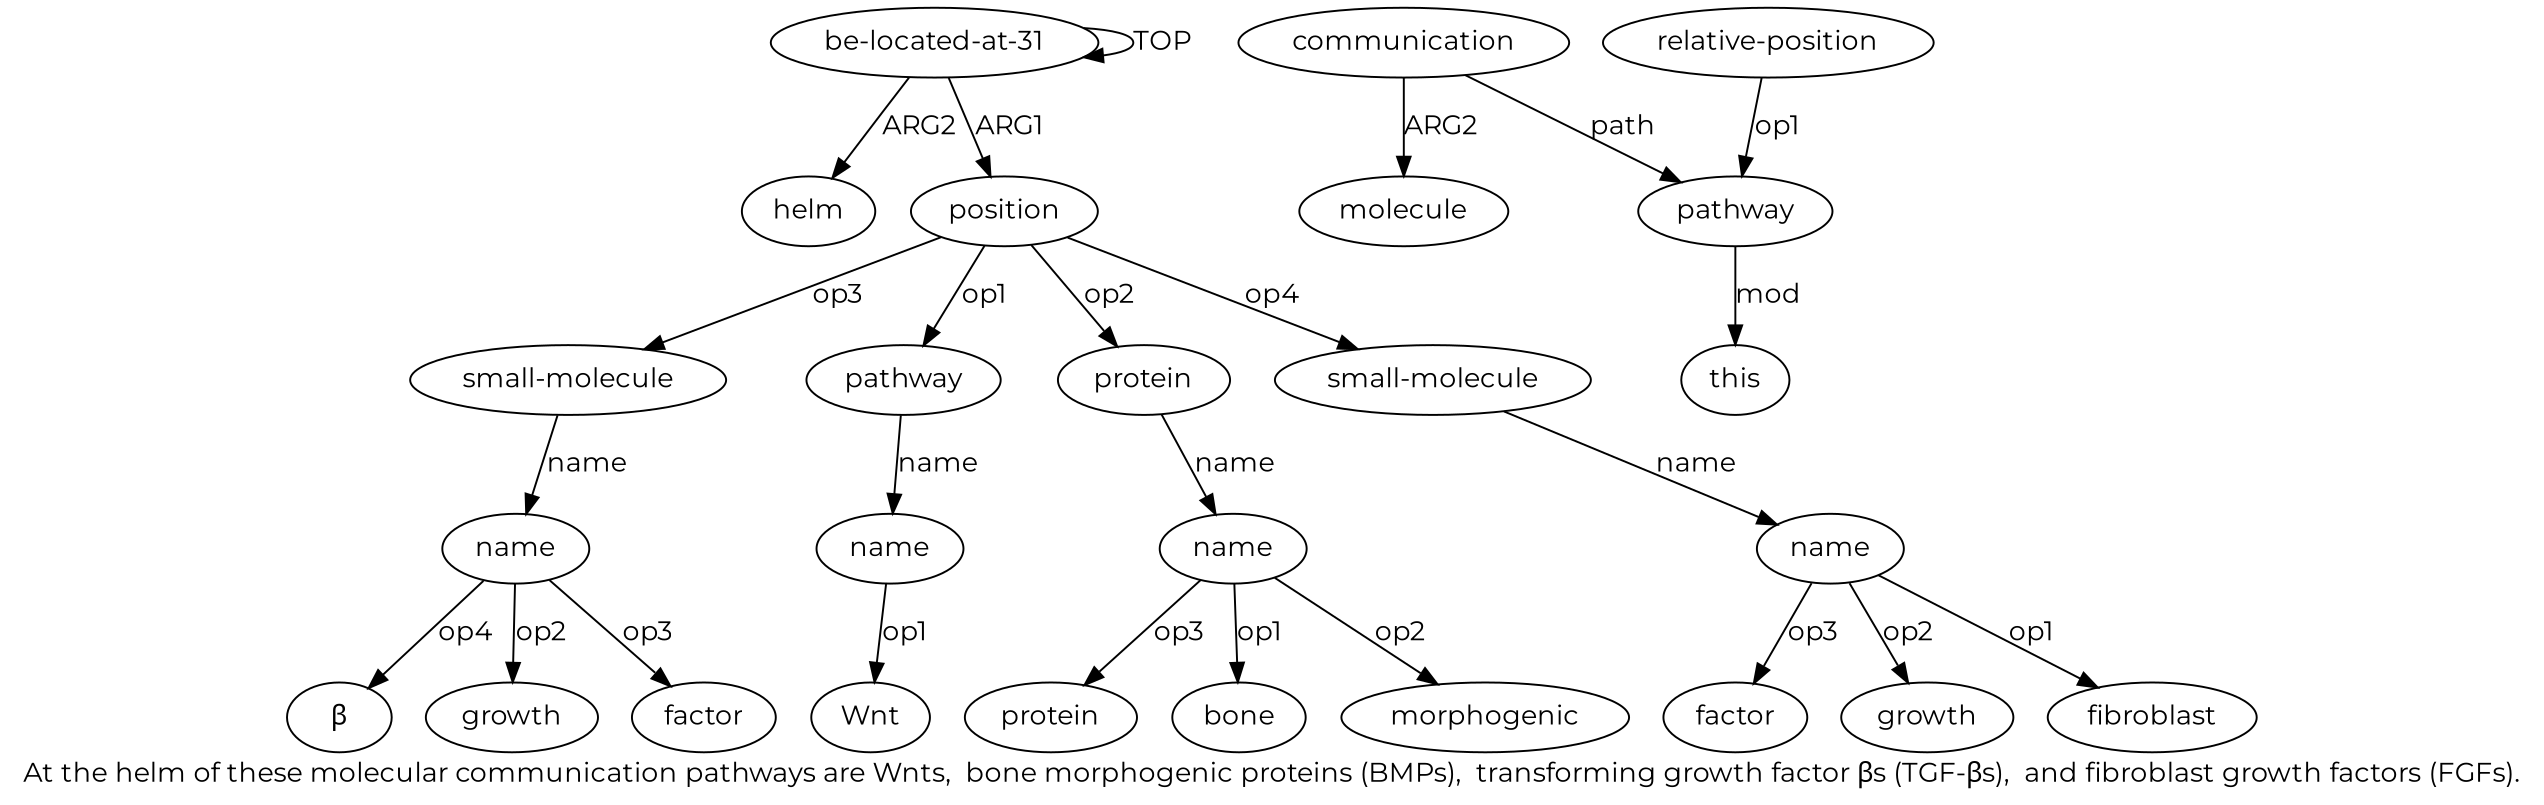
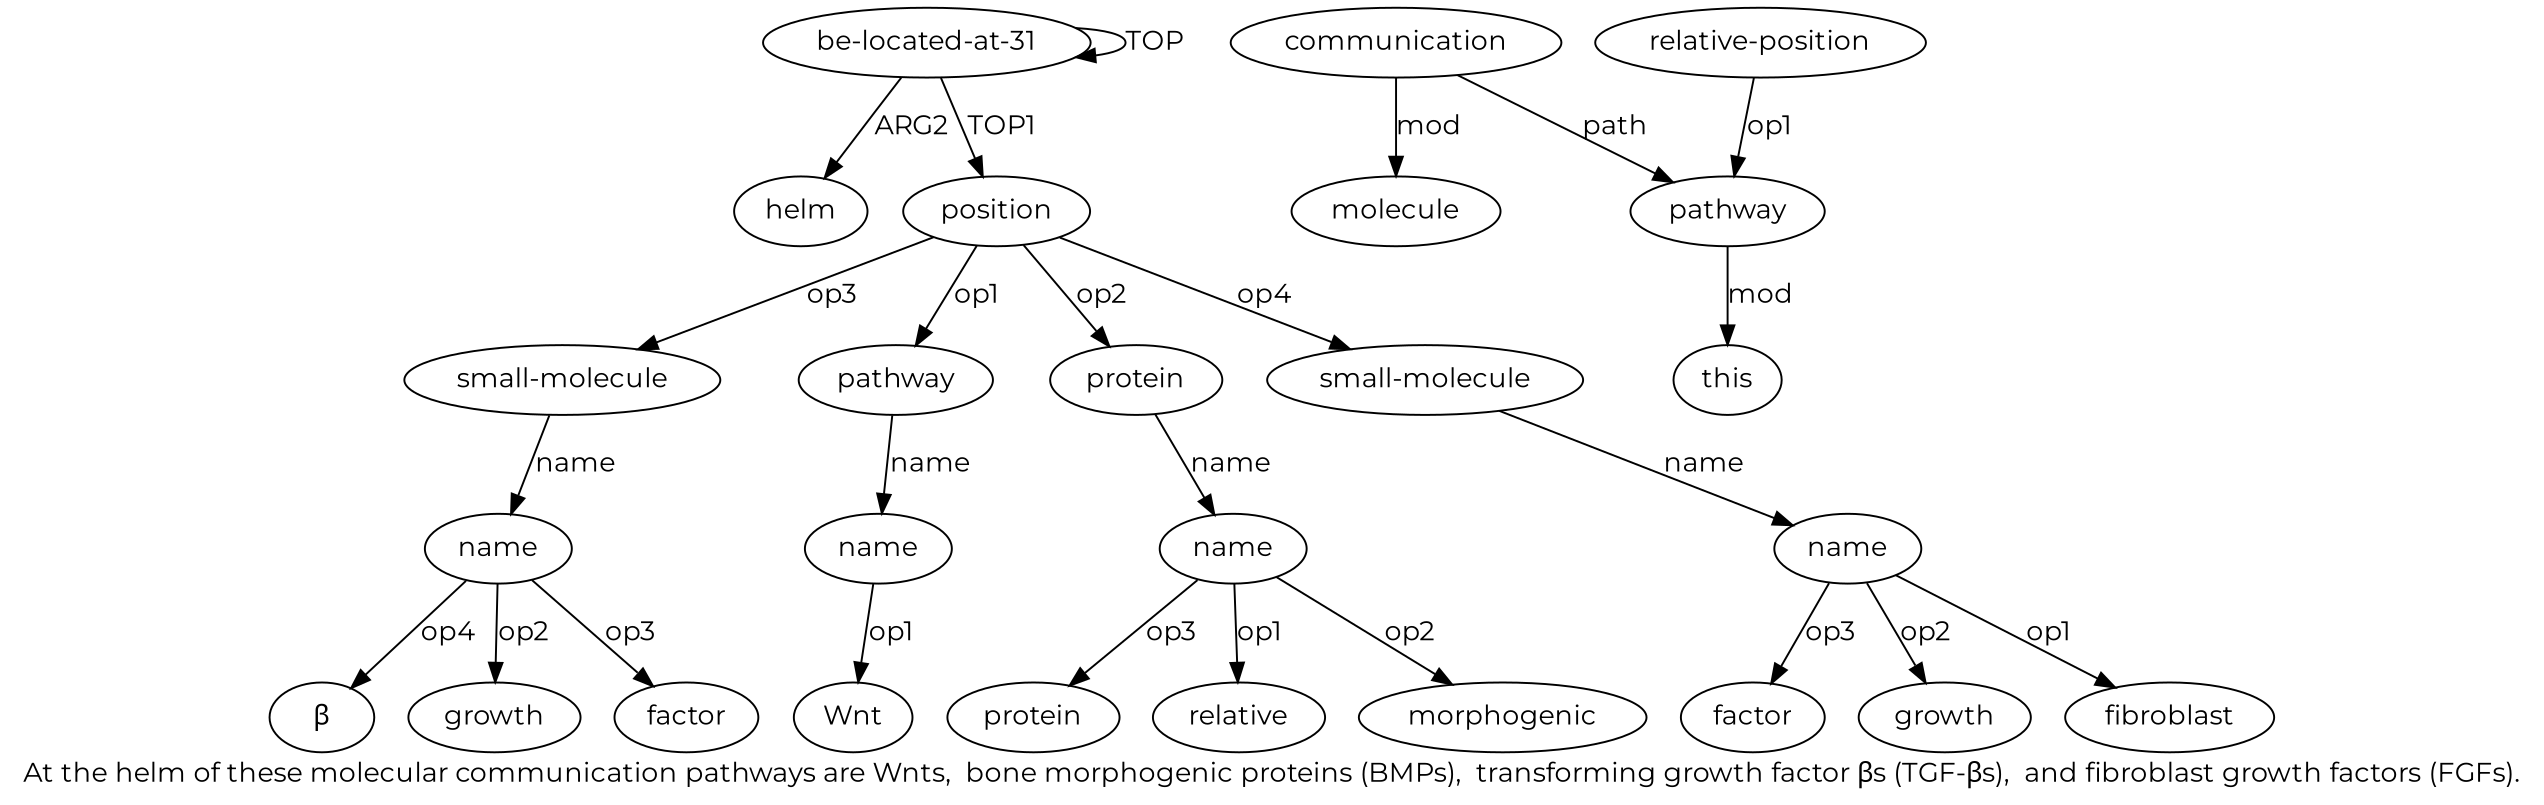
(1010, 127) -> (1002, 127)
(1442, 127) -> (1429, 127)
(1239, 717) -> (1239, 717)
